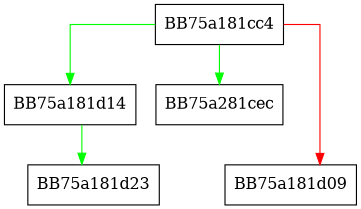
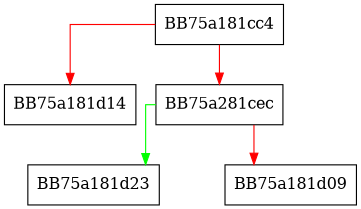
(88, 25) -> (88, 25)
(219, 59) -> (219, 59)
(320, 71) -> (254, 139)
(82, 139) -> (146, 124)
